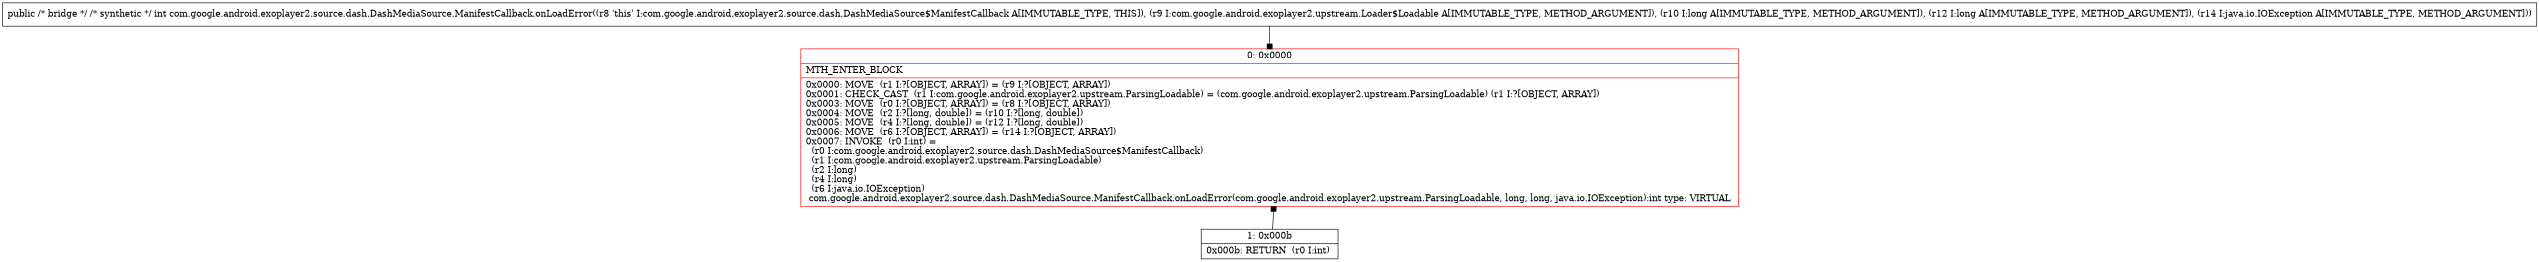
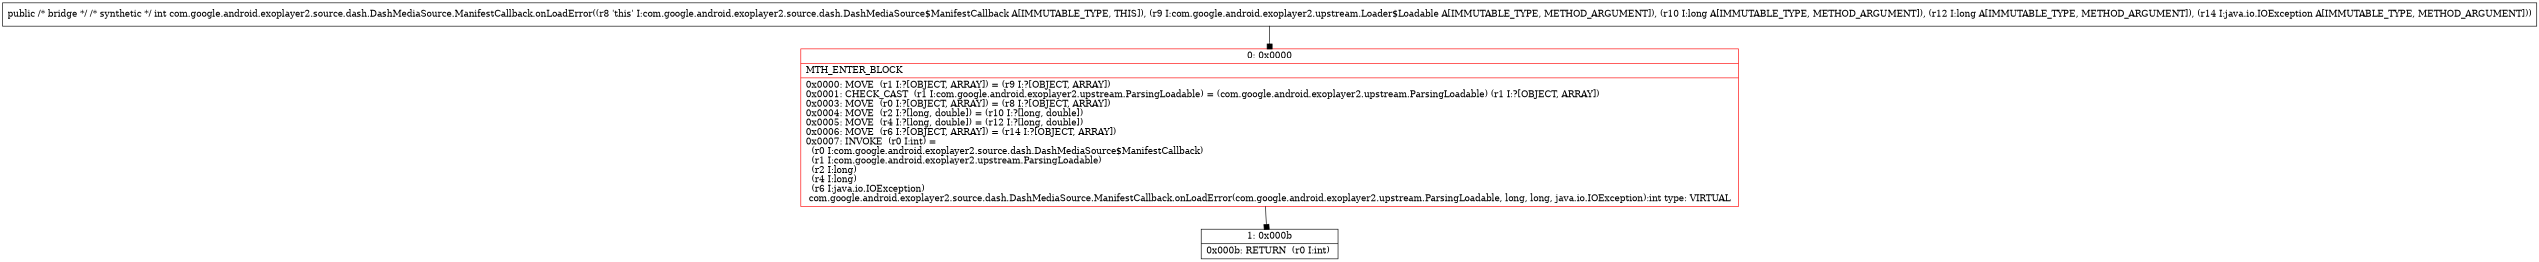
(1273, 221) -> (1266, 215)
